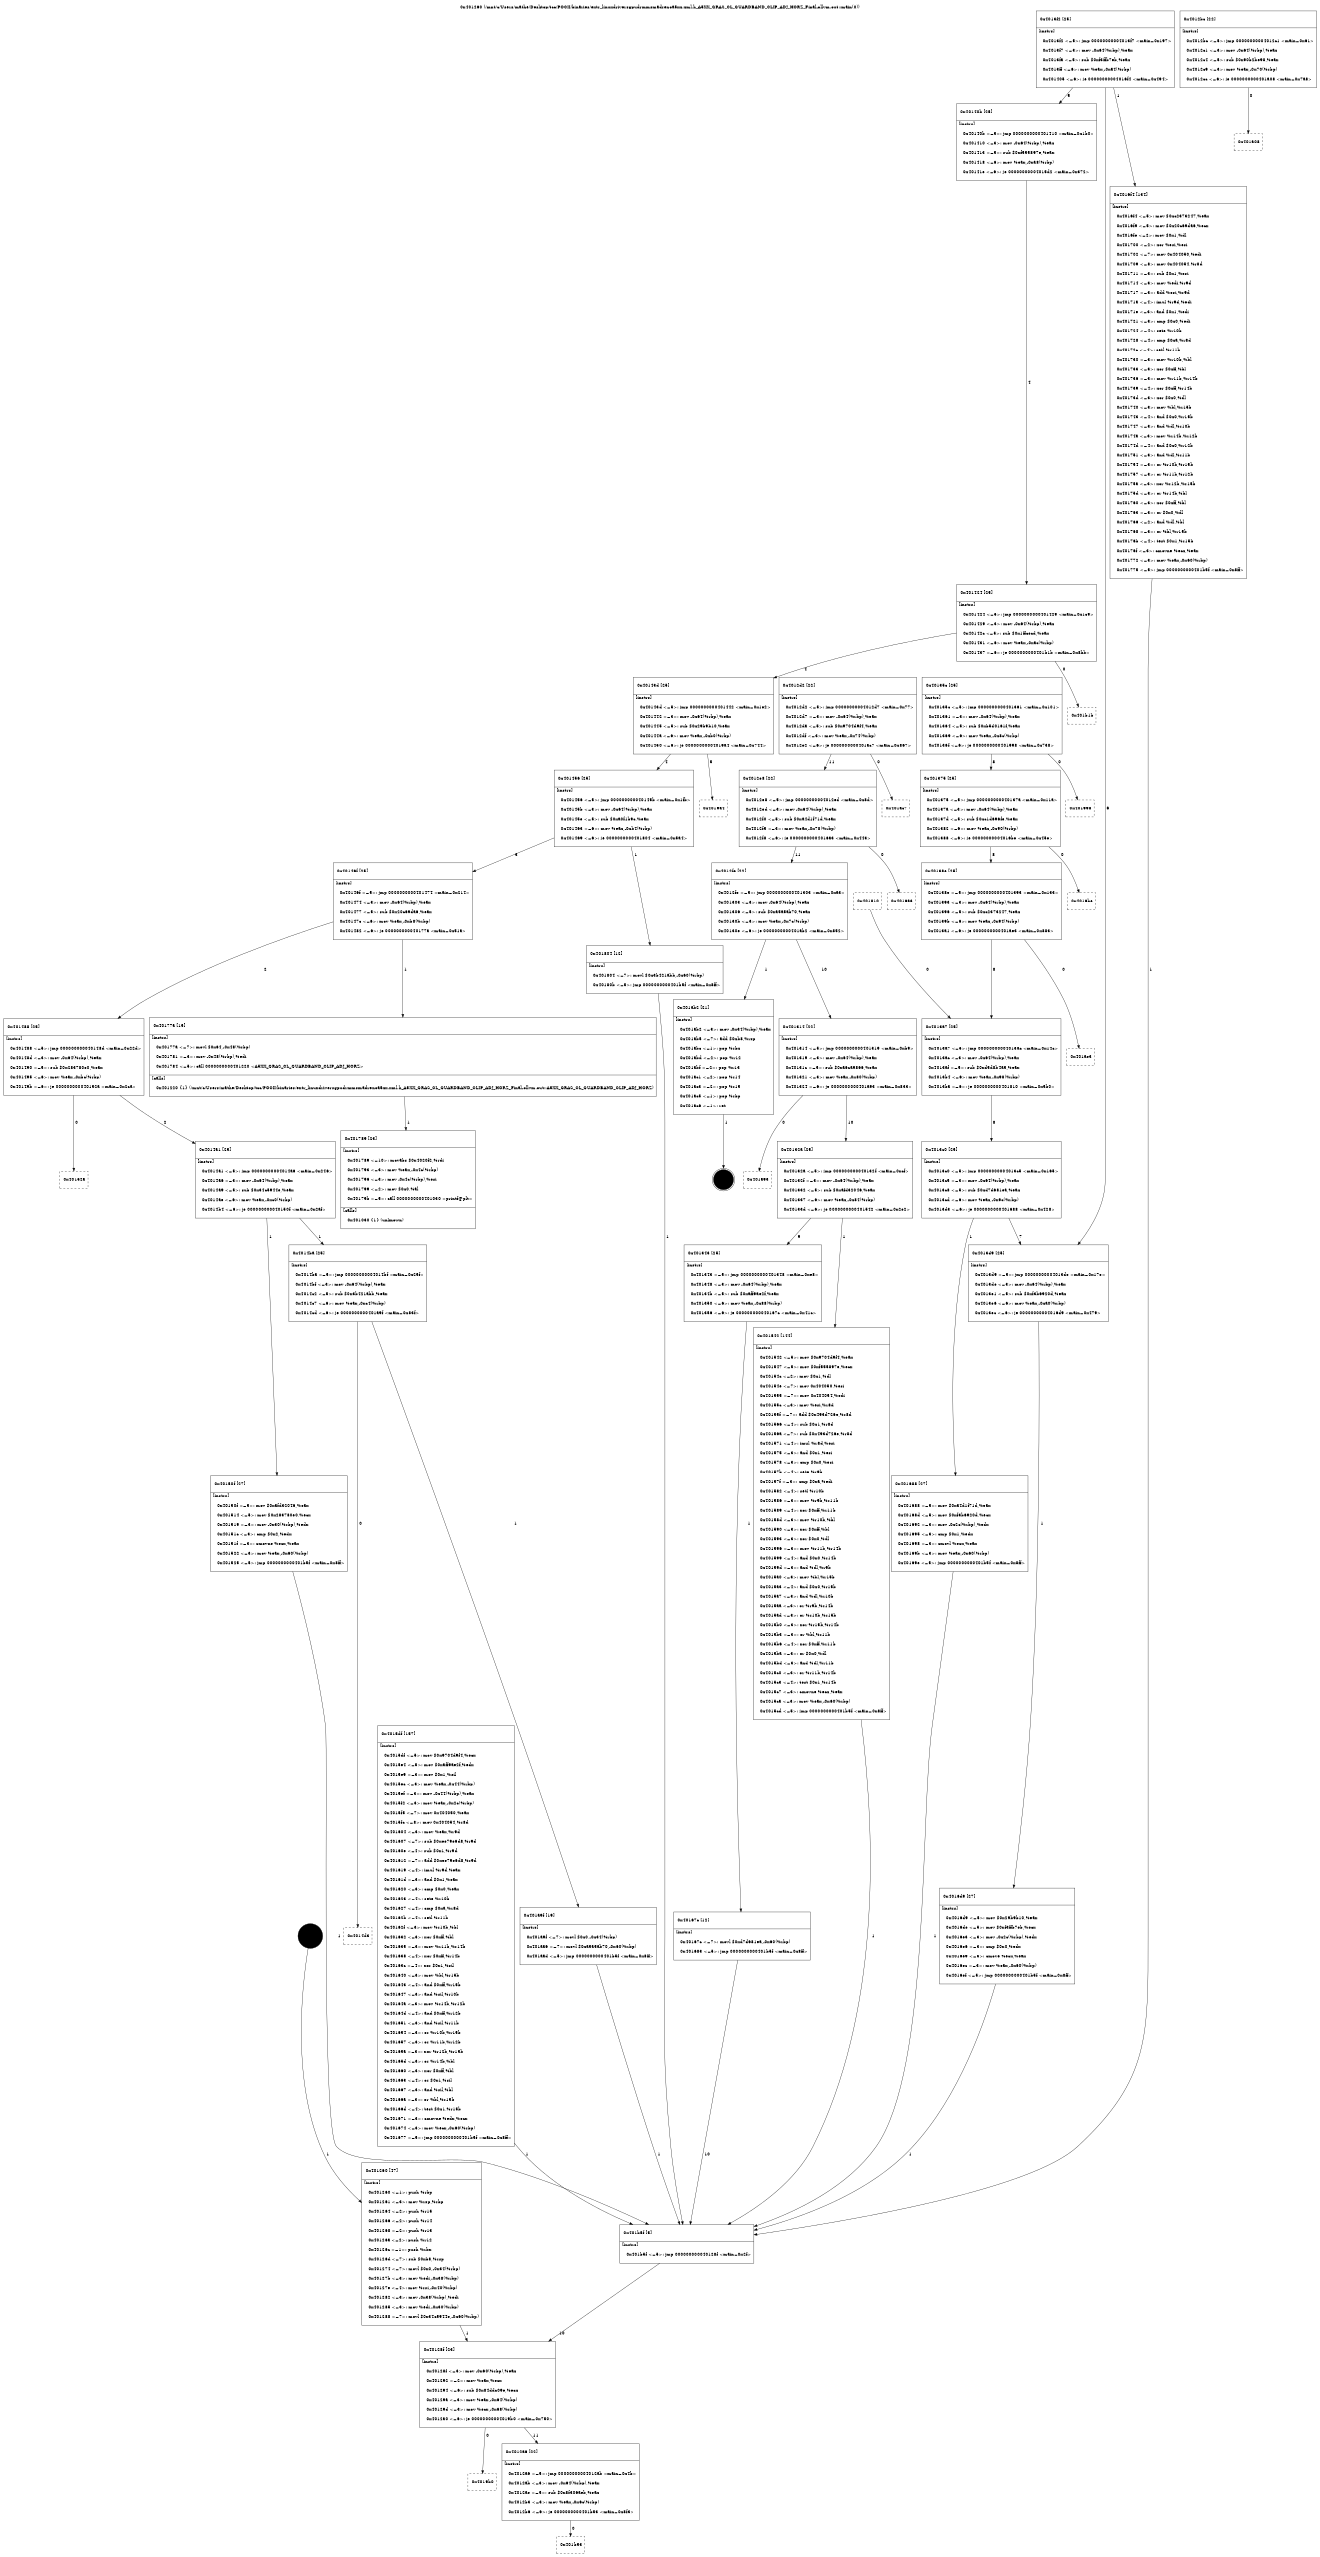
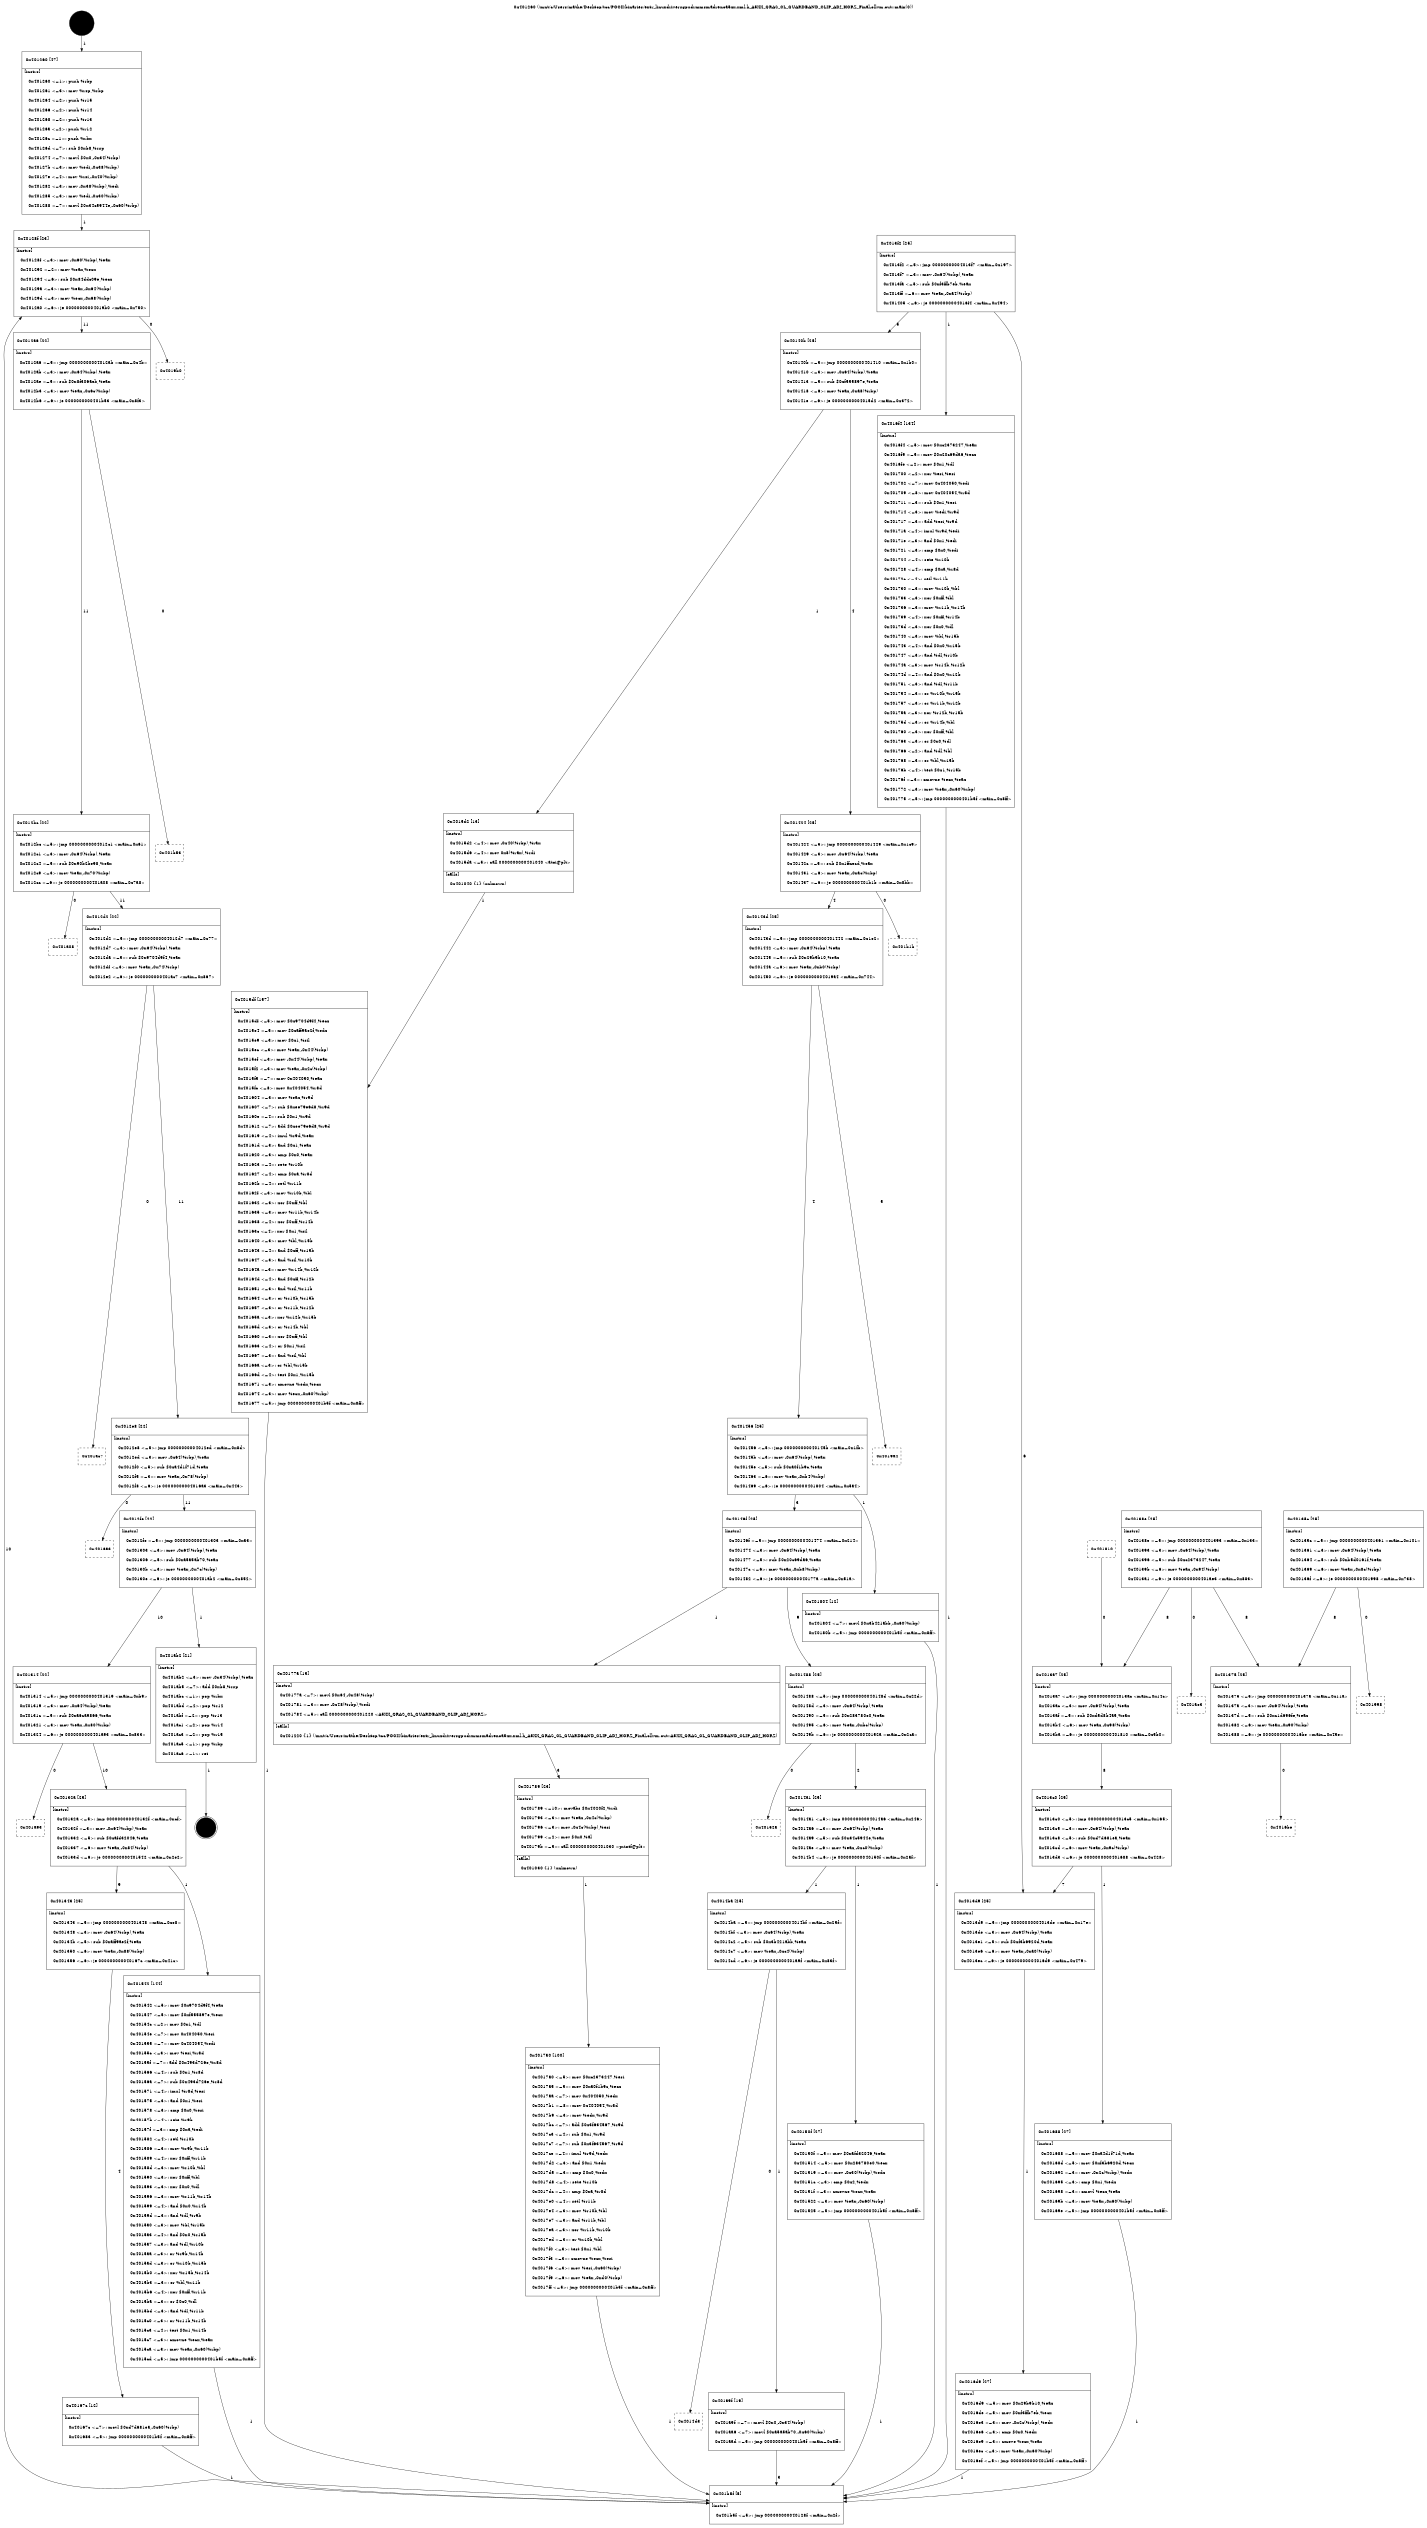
none -> (82, 610)
none -> (508, 853)
(991, 853) -> (1235, 1626)
none -> (115, 899)
(265, 970) -> (797, 1618)
(408, 1122) -> (558, 1770)
(748, 1524) -> (119, 2172)
(658, 2154) -> (779, 2477)
(707, 2154) -> (231, 2477)
none -> (593, 2172)
